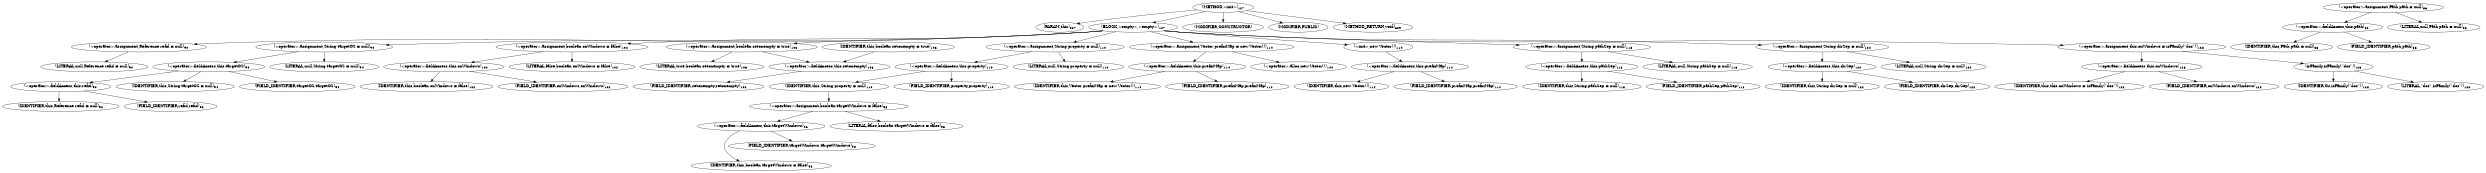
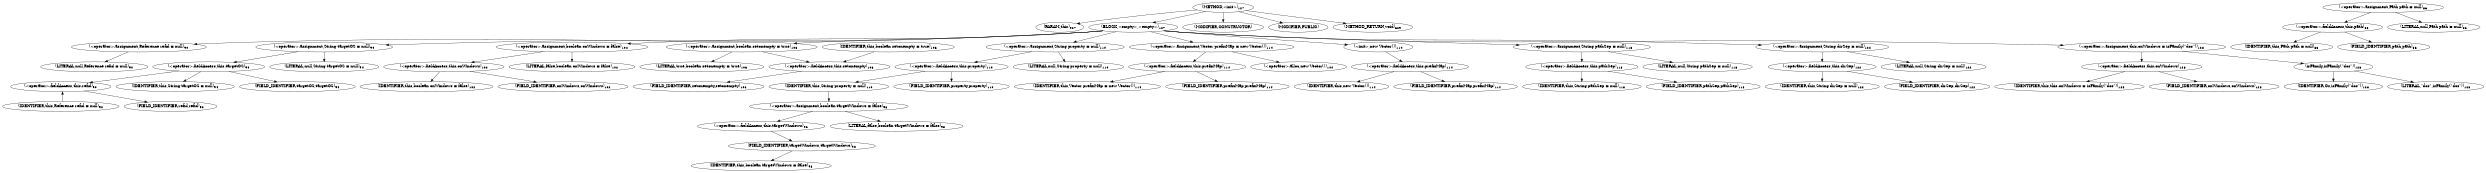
(59, 95) -> (63, 98)
(724, 145) -> (783, 155)
